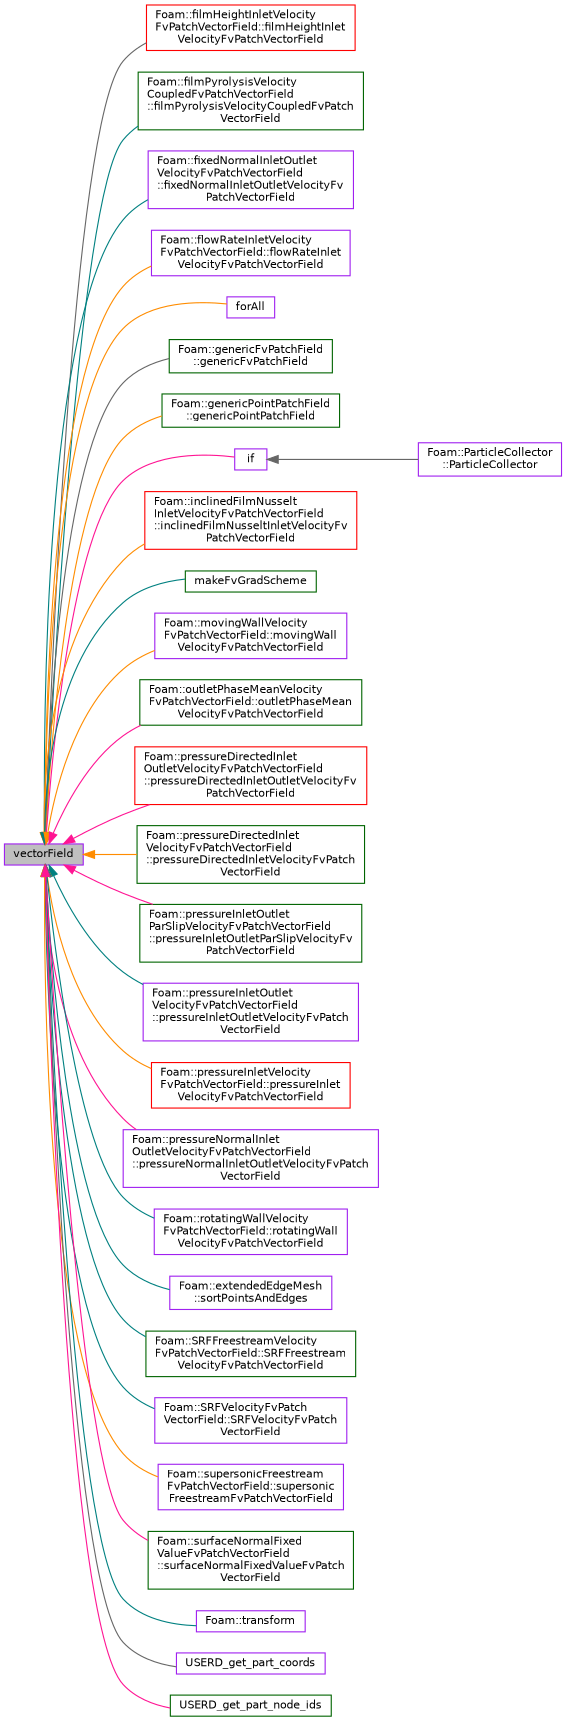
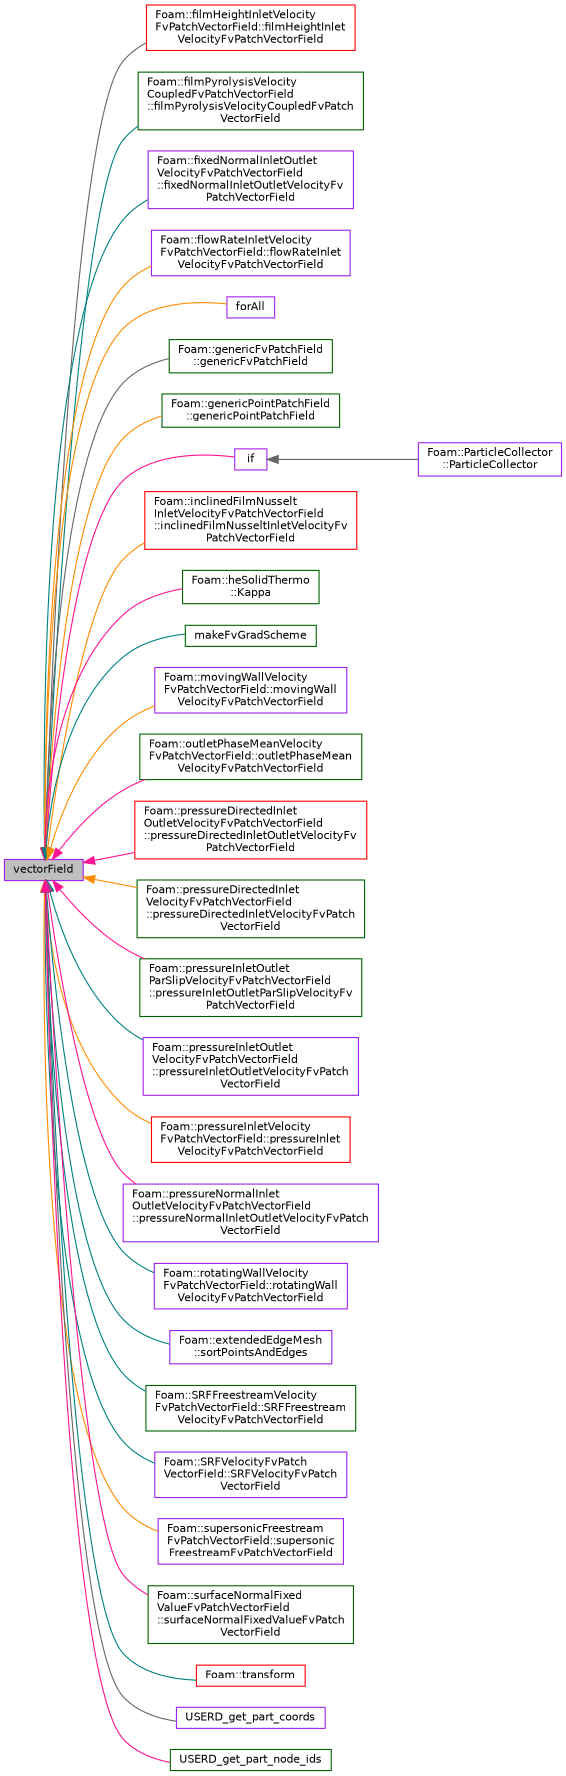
none -> (251, 587)
(251, 1621) -> (251, 1676)
